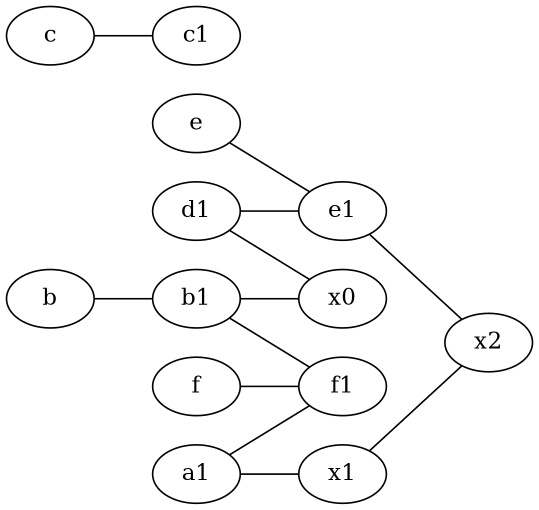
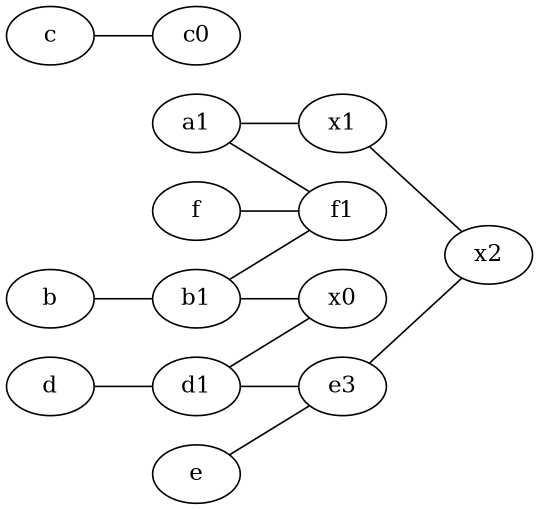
(196, 36) -> (196, 36)
(343, 211) -> (343, 386)
none -> (50, 386)
